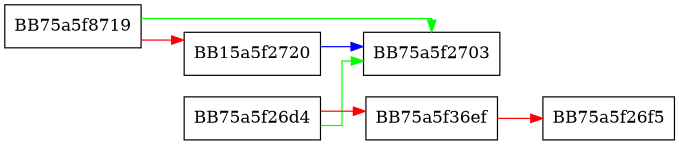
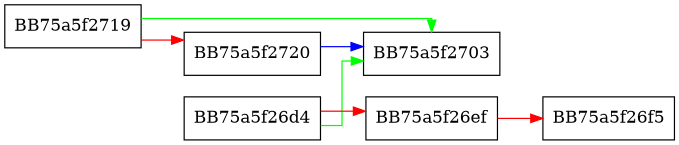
(73, 26) -> (73, 26)
(252, 54) -> (252, 54)
(432, 118) -> (432, 118)
